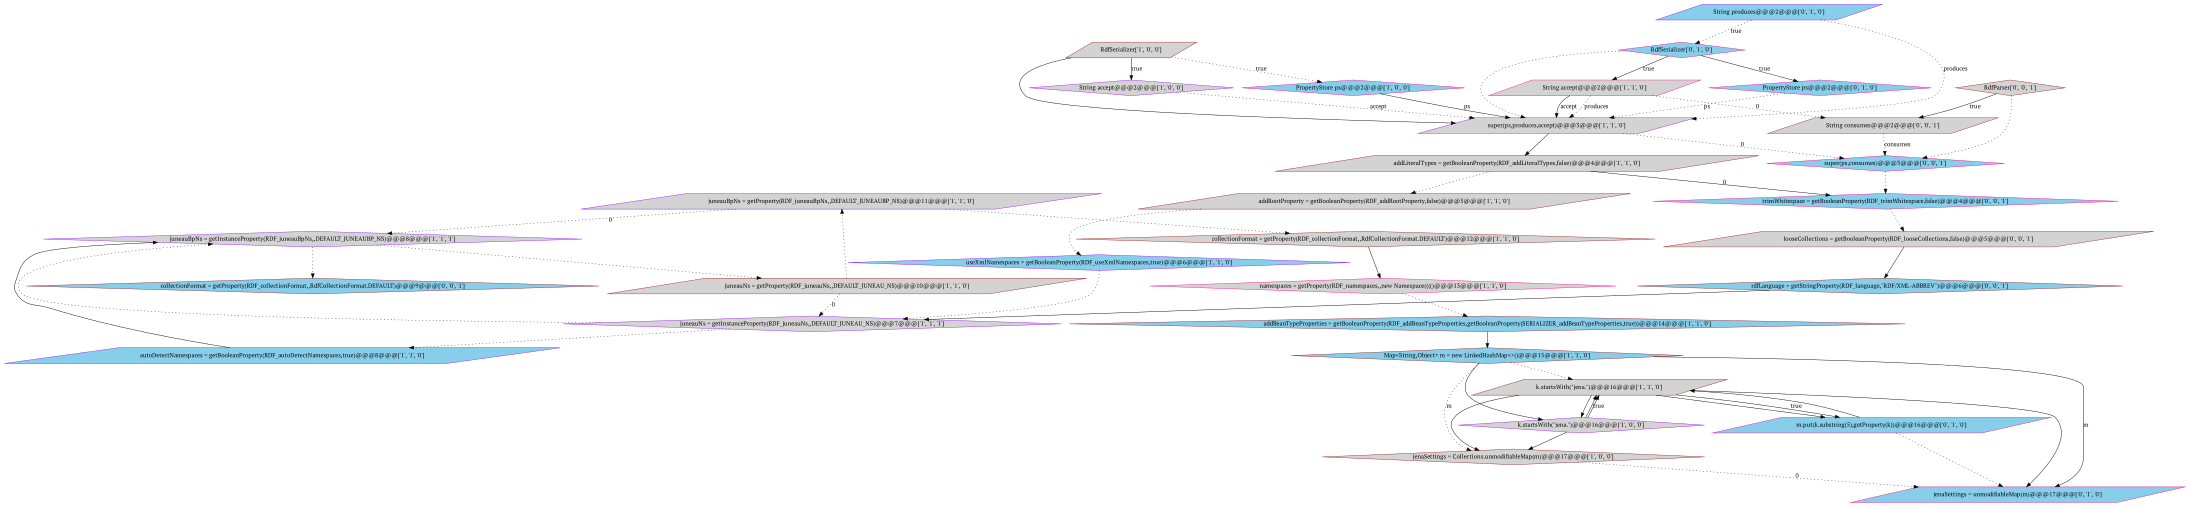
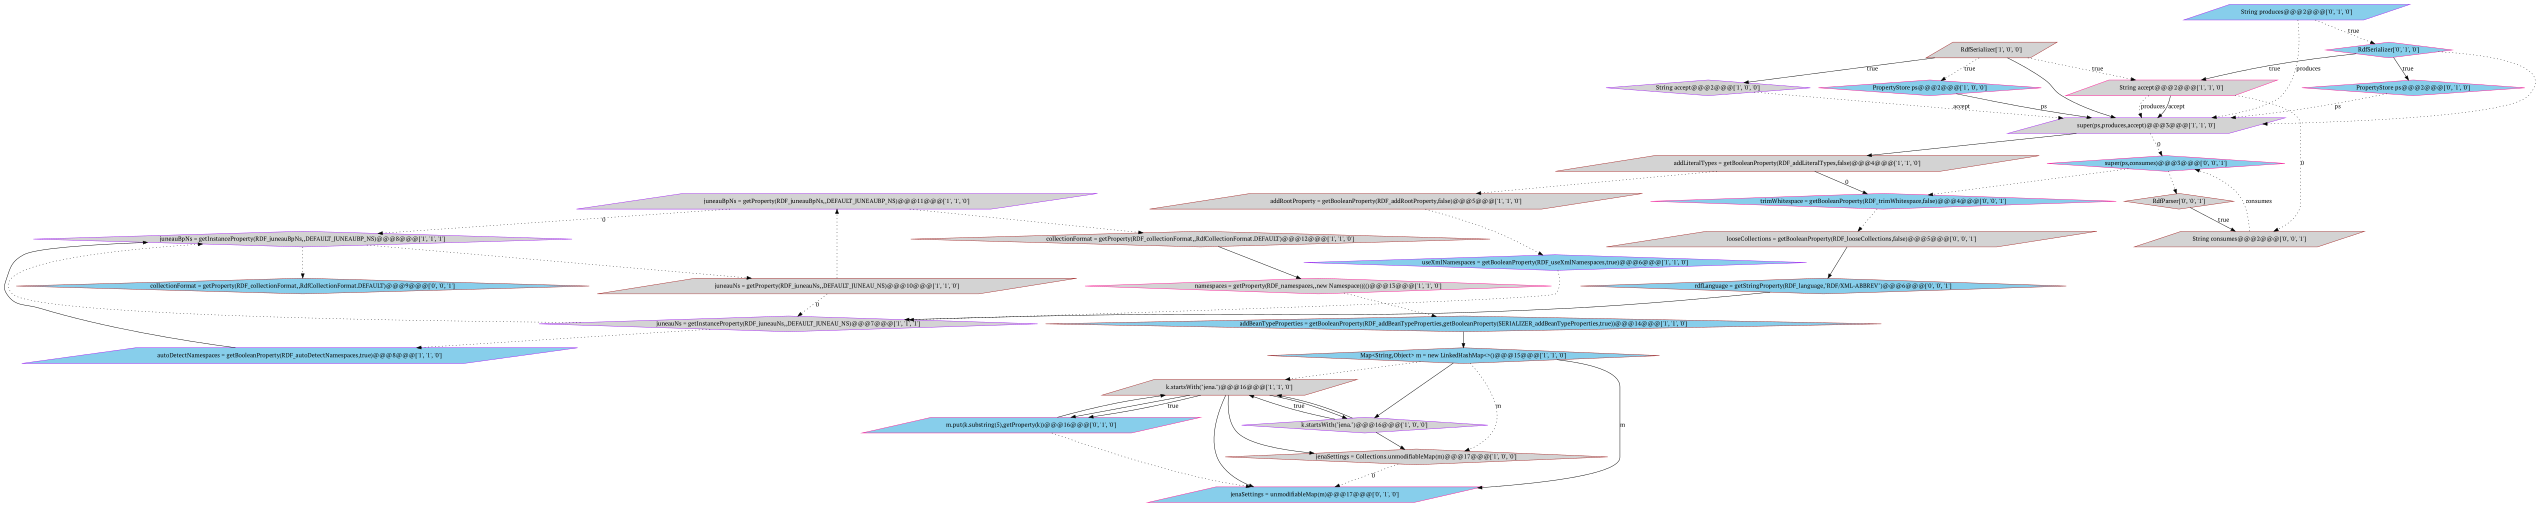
none -> (2079, 68)
(1985, 143) -> (2172, 180)
